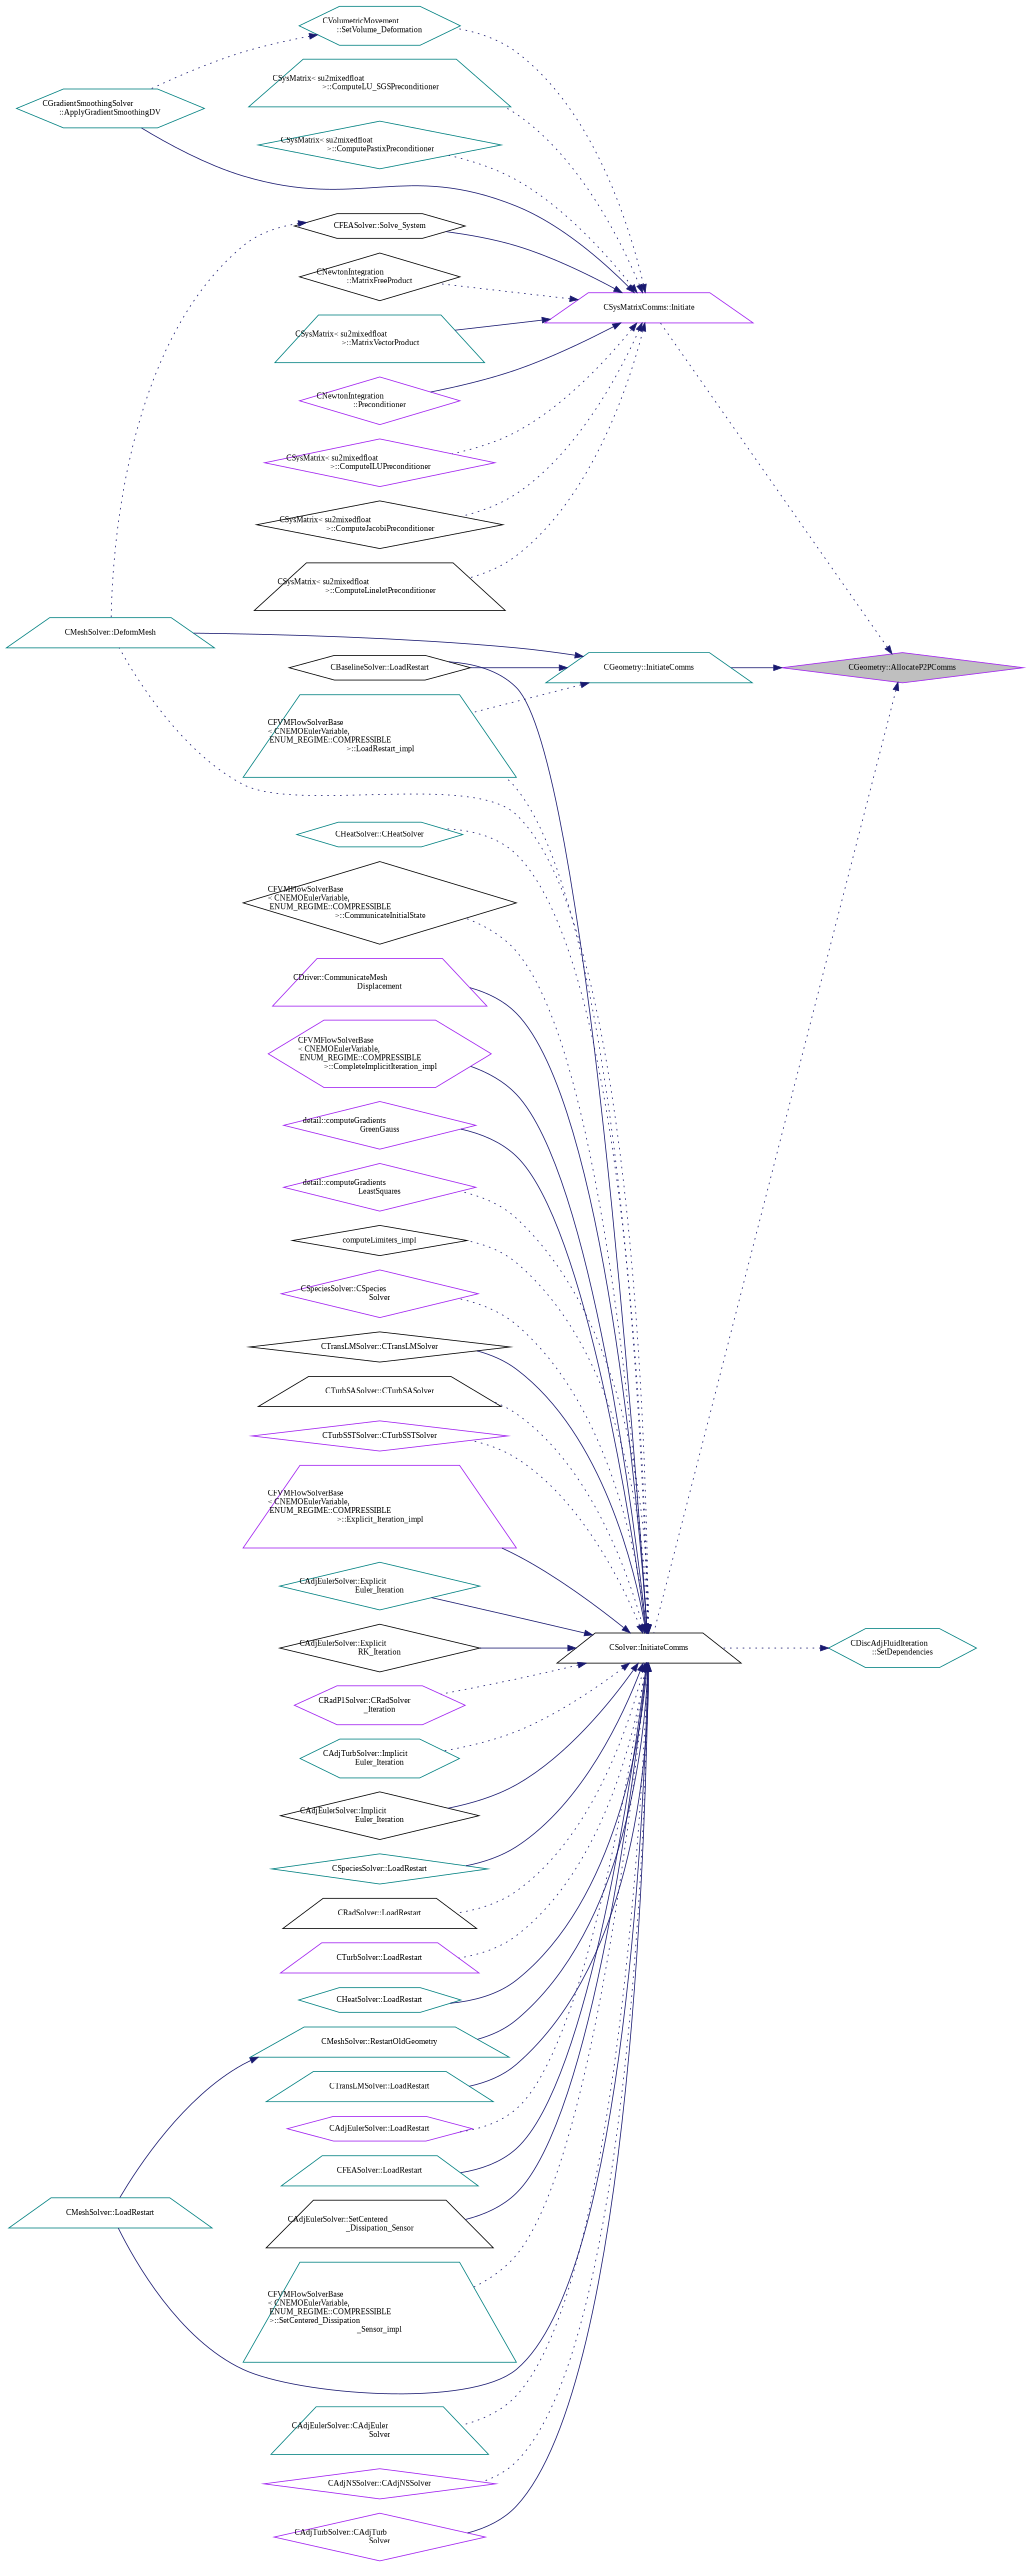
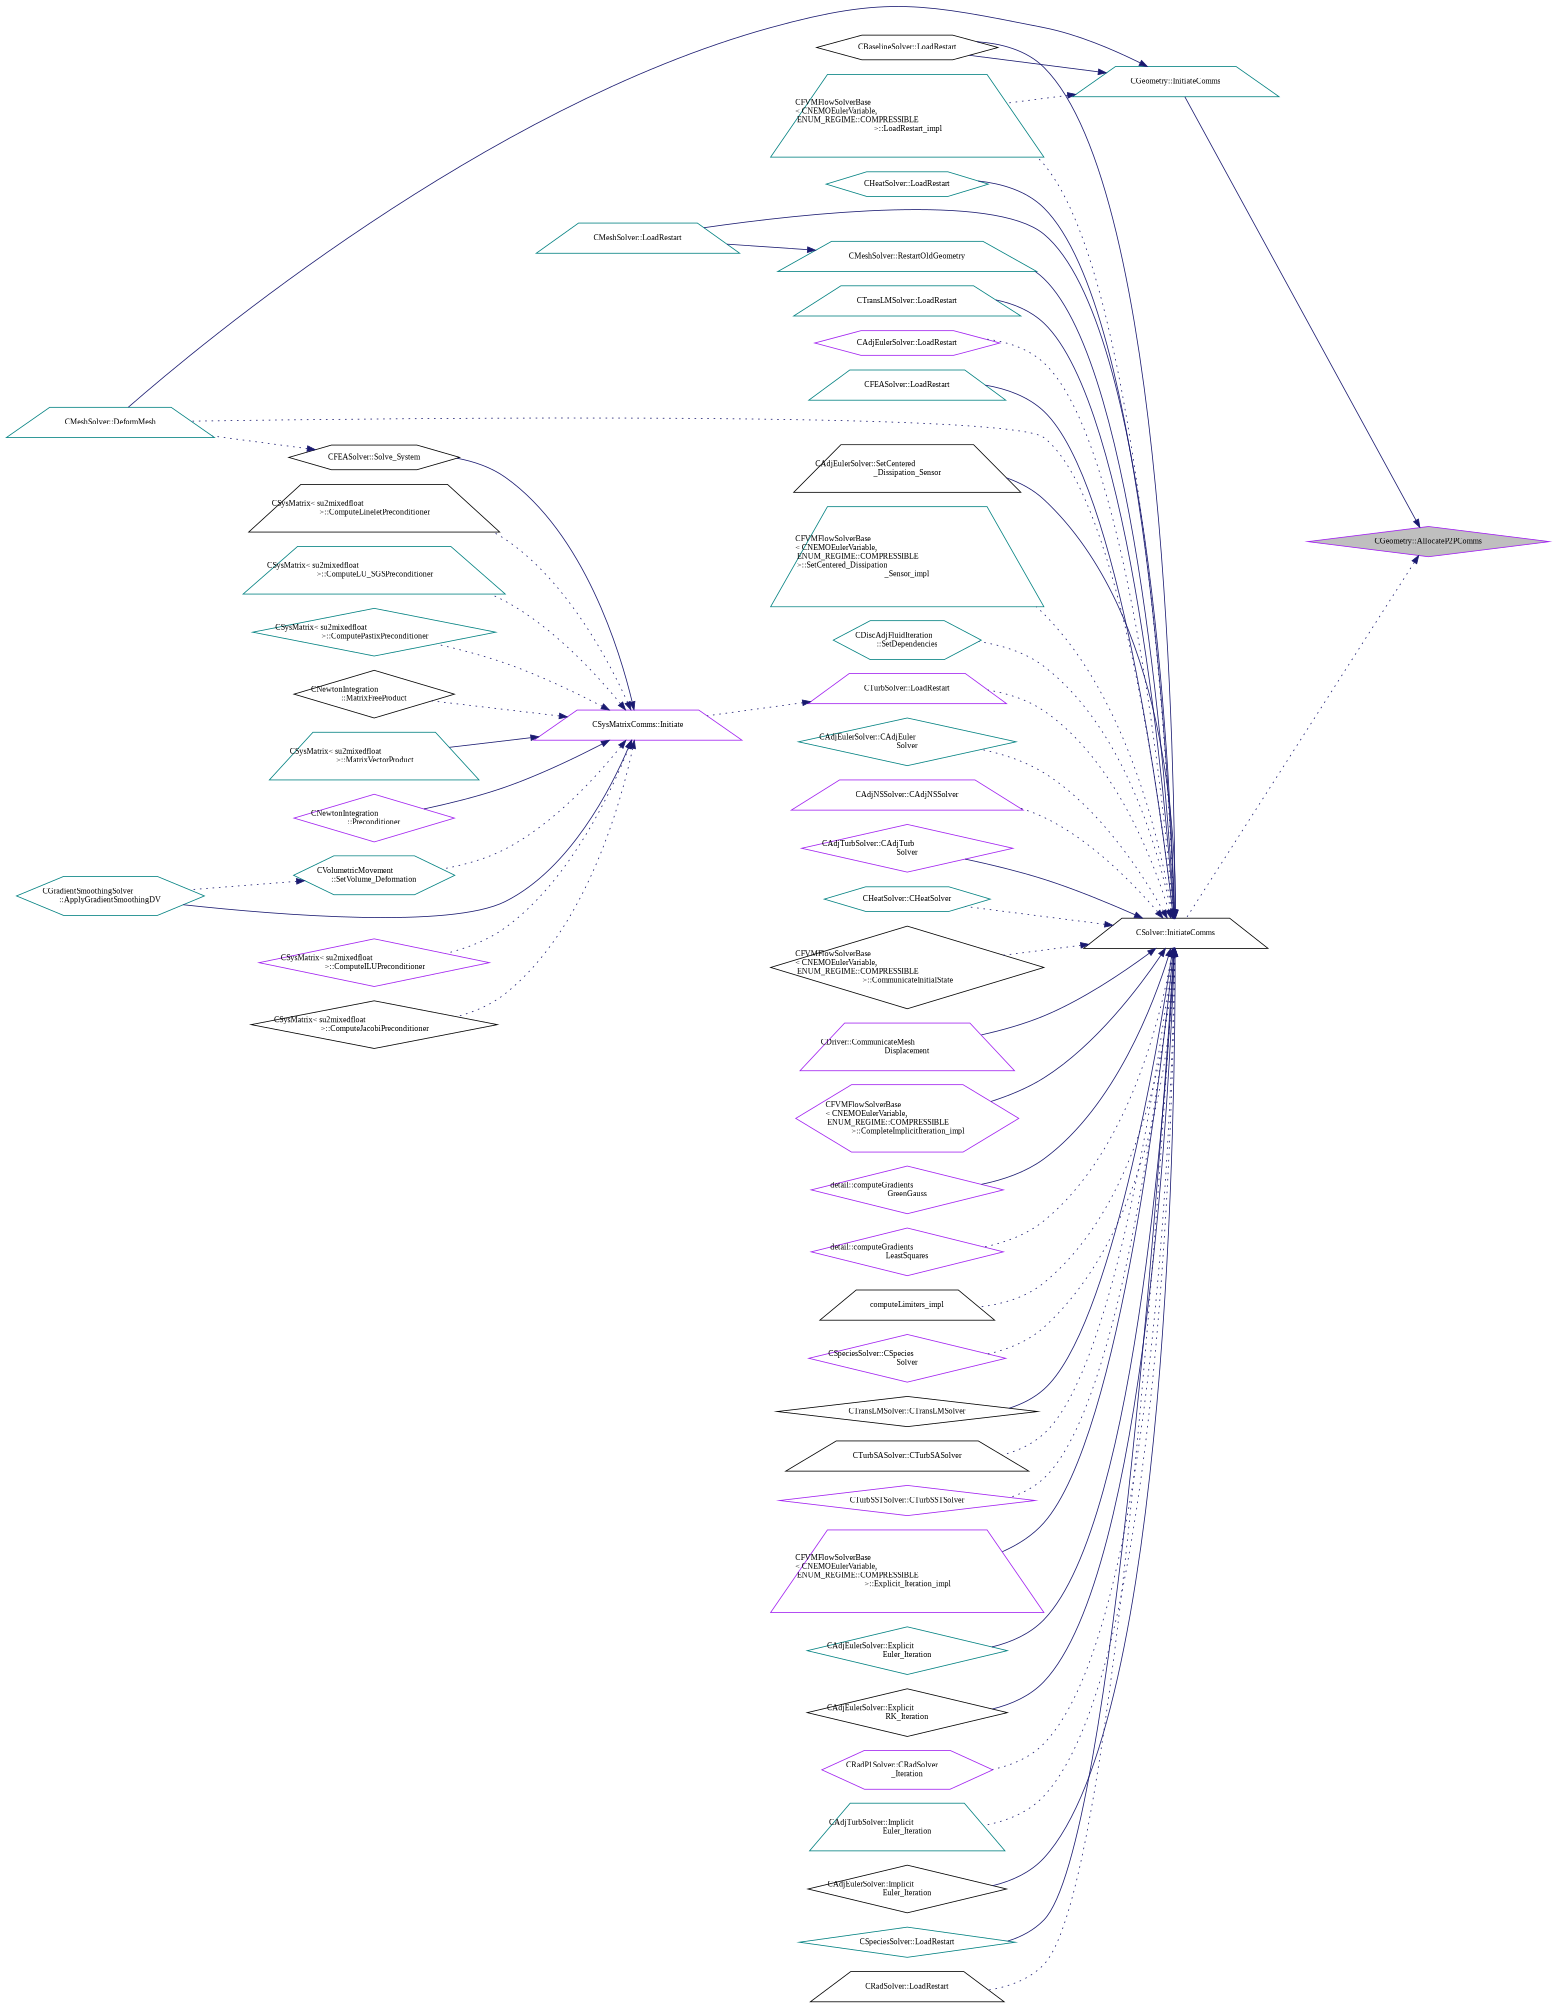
(774, 485) -> (755, 709)
(380, 1241) -> (907, 1305)
(771, 1648) -> (1111, 746)
(380, 1759) -> (907, 1827)
(380, 2431) -> (907, 742)
(380, 2484) -> (907, 795)
